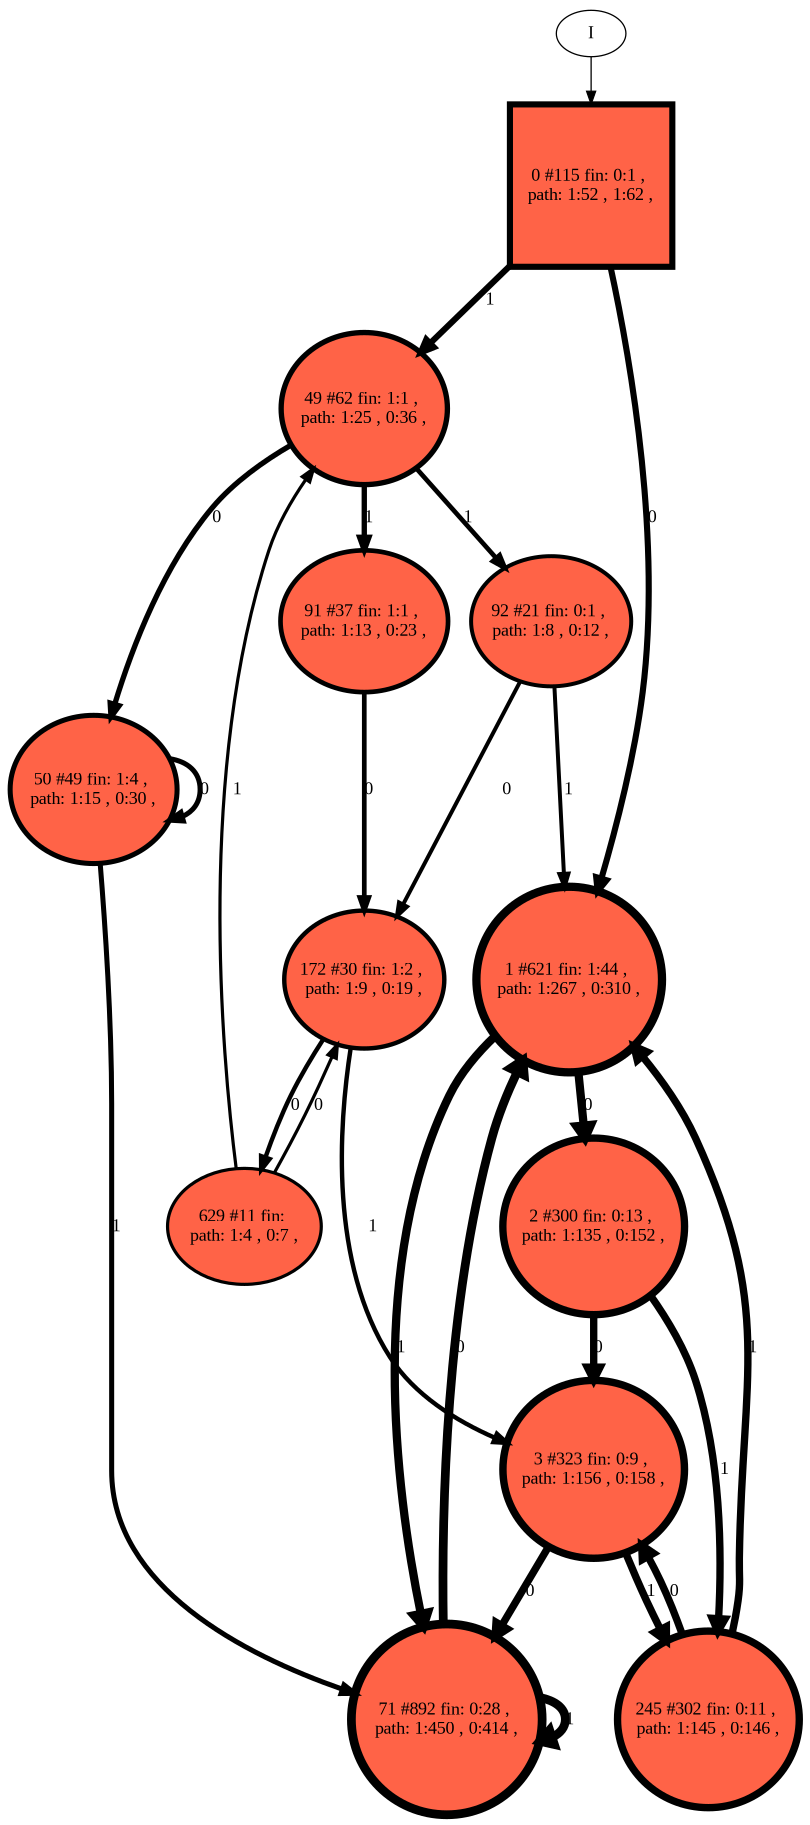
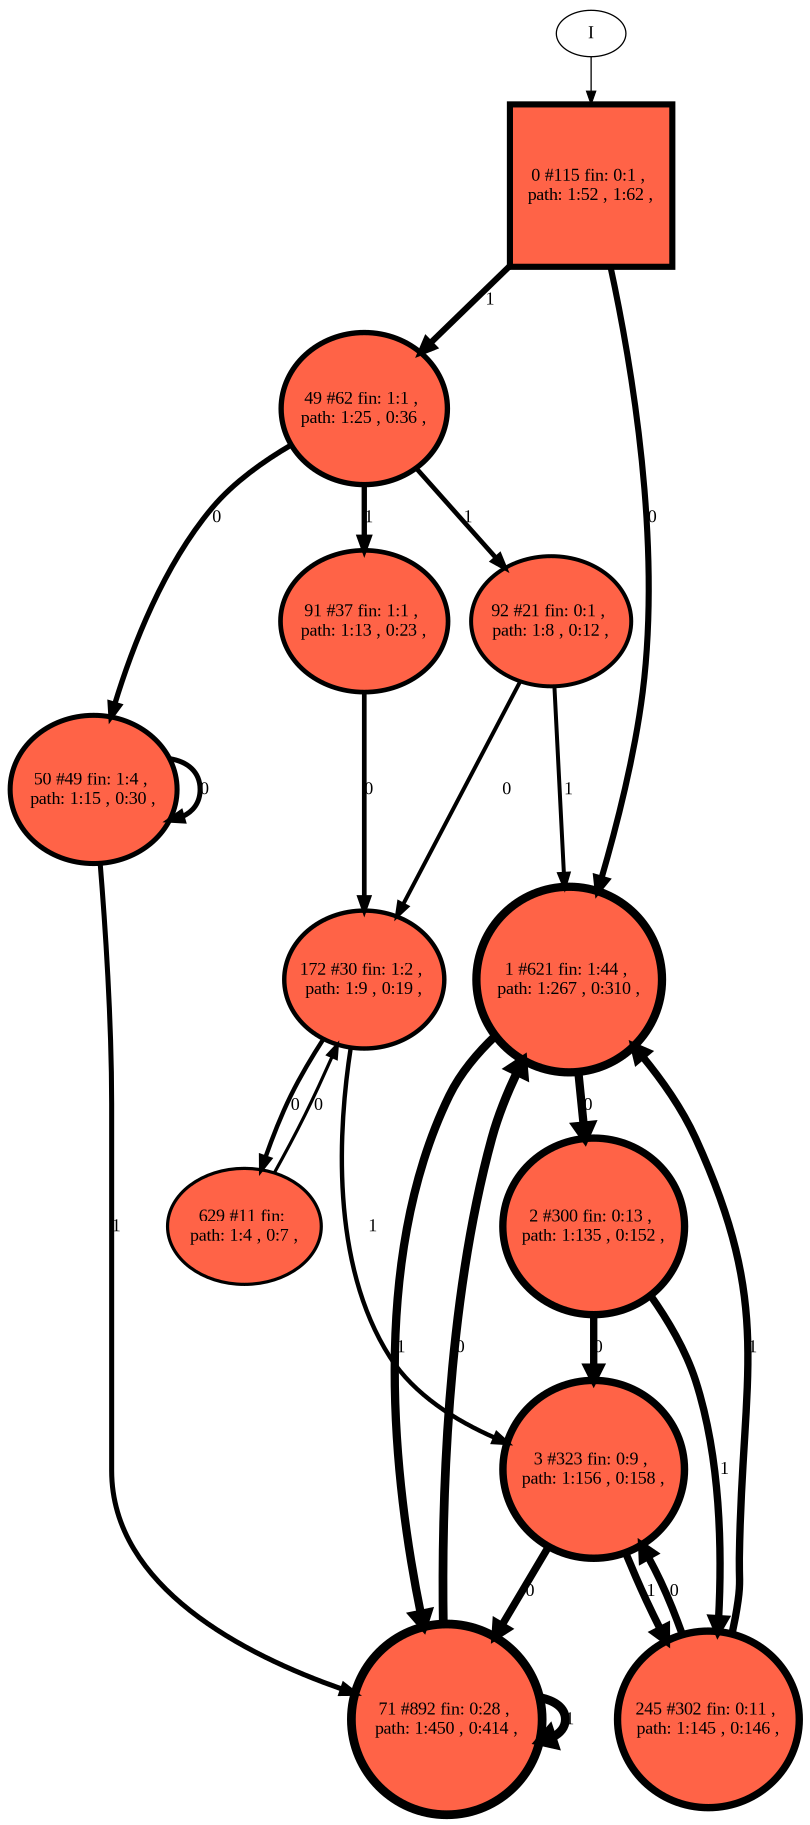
(223, 818) -> none
